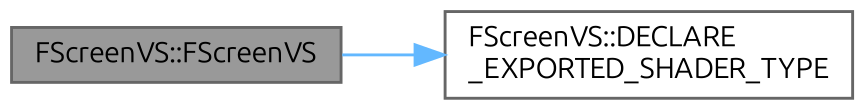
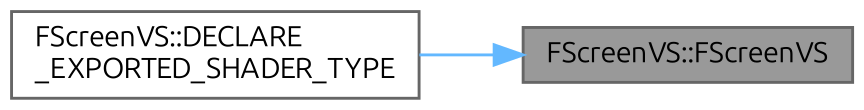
(378, 55) -> (456, 55)
